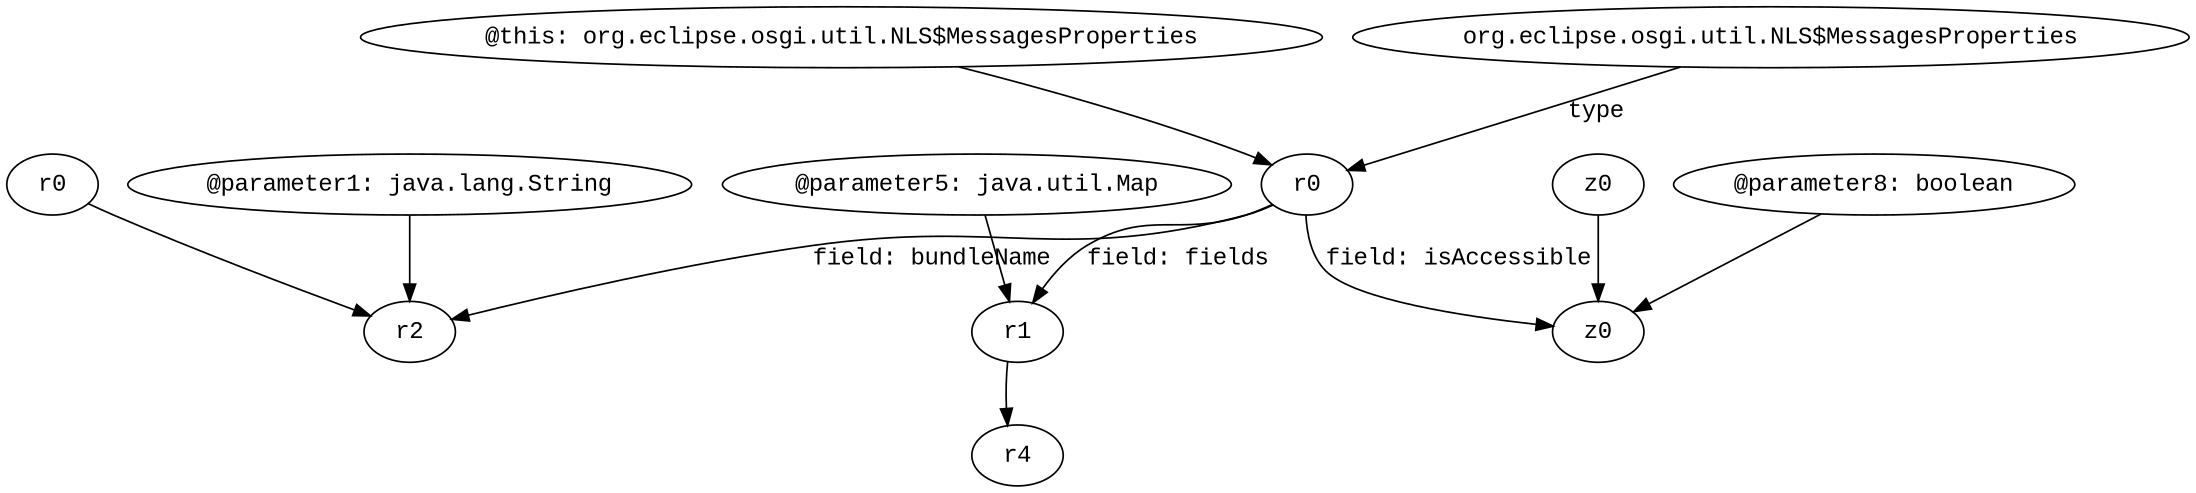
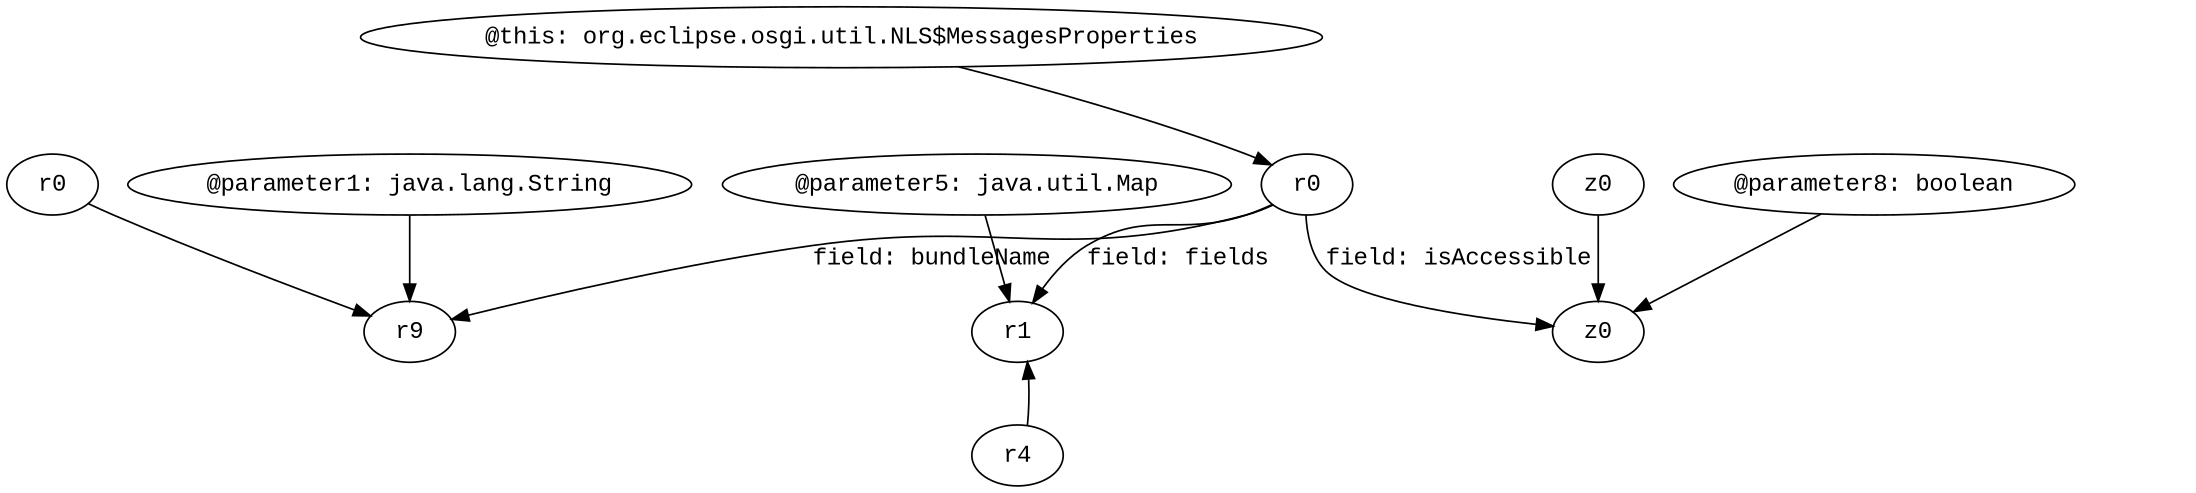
(1771, 37) -> none
(410, 332) -> (410, 332)
(1006, 385) -> (1029, 402)
